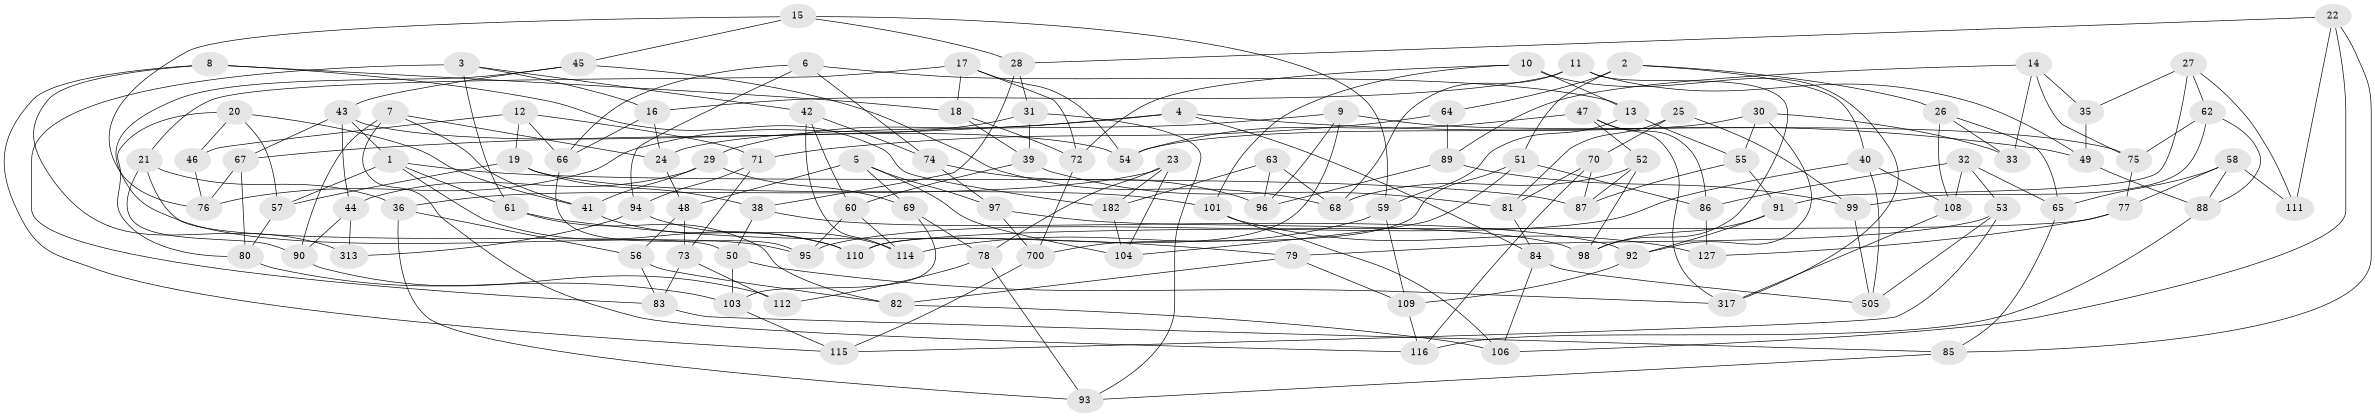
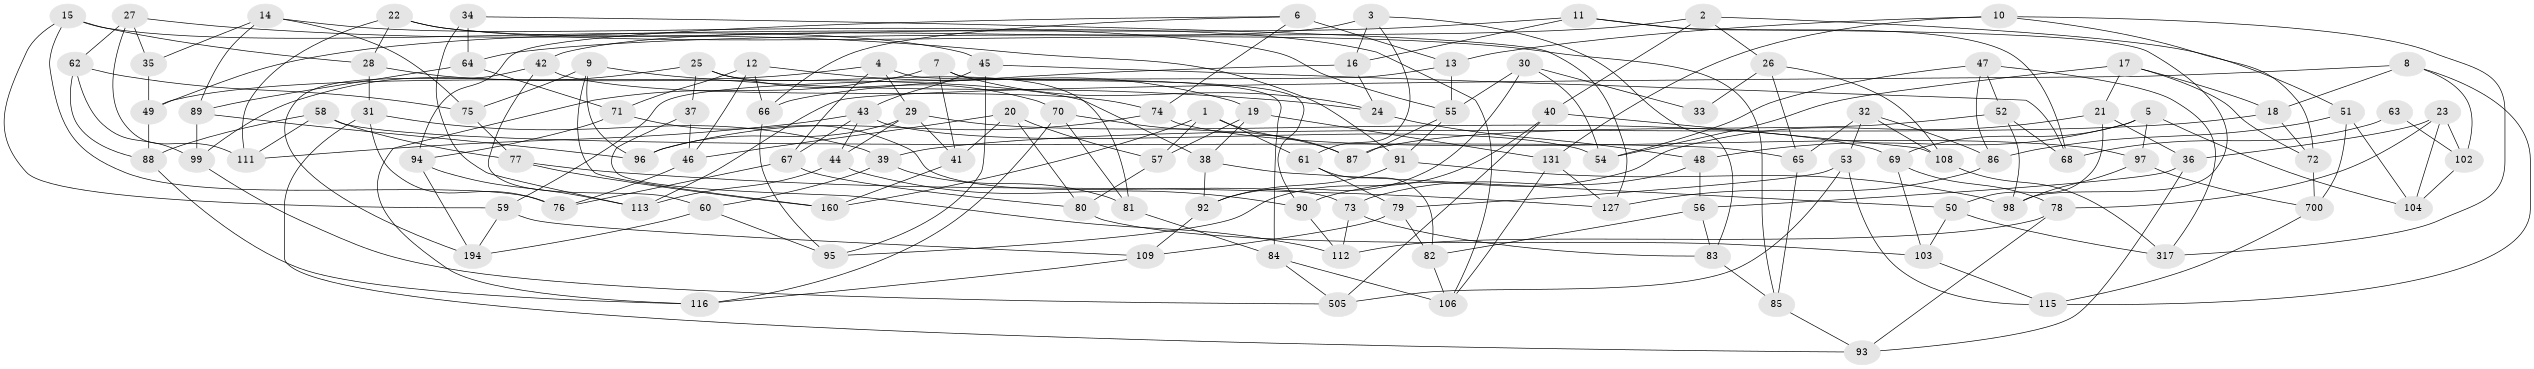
none -> (468, 16)
none -> (691, 112)
(2023, 112) -> (864, 29)
(373, 142) -> (658, 135)
(1267, 187) -> (751, 136)
(1111, 208) -> (2464, 160)
(1213, 208) -> (1552, 160)
(349, 257) -> (640, 208)
(855, 257) -> (830, 208)
(905, 257) -> (473, 257)
